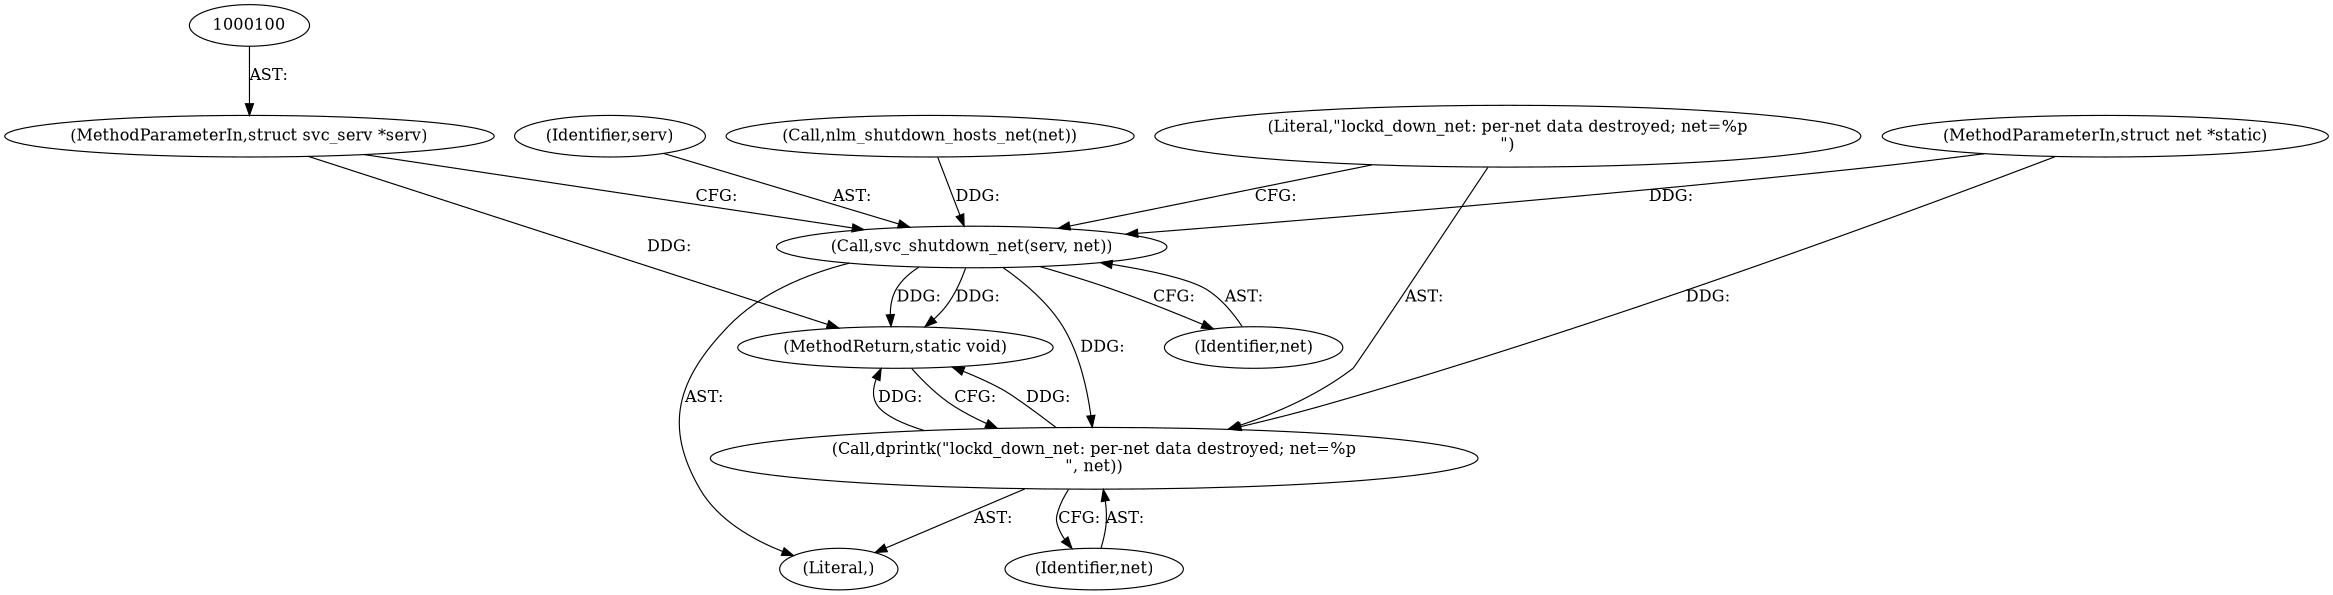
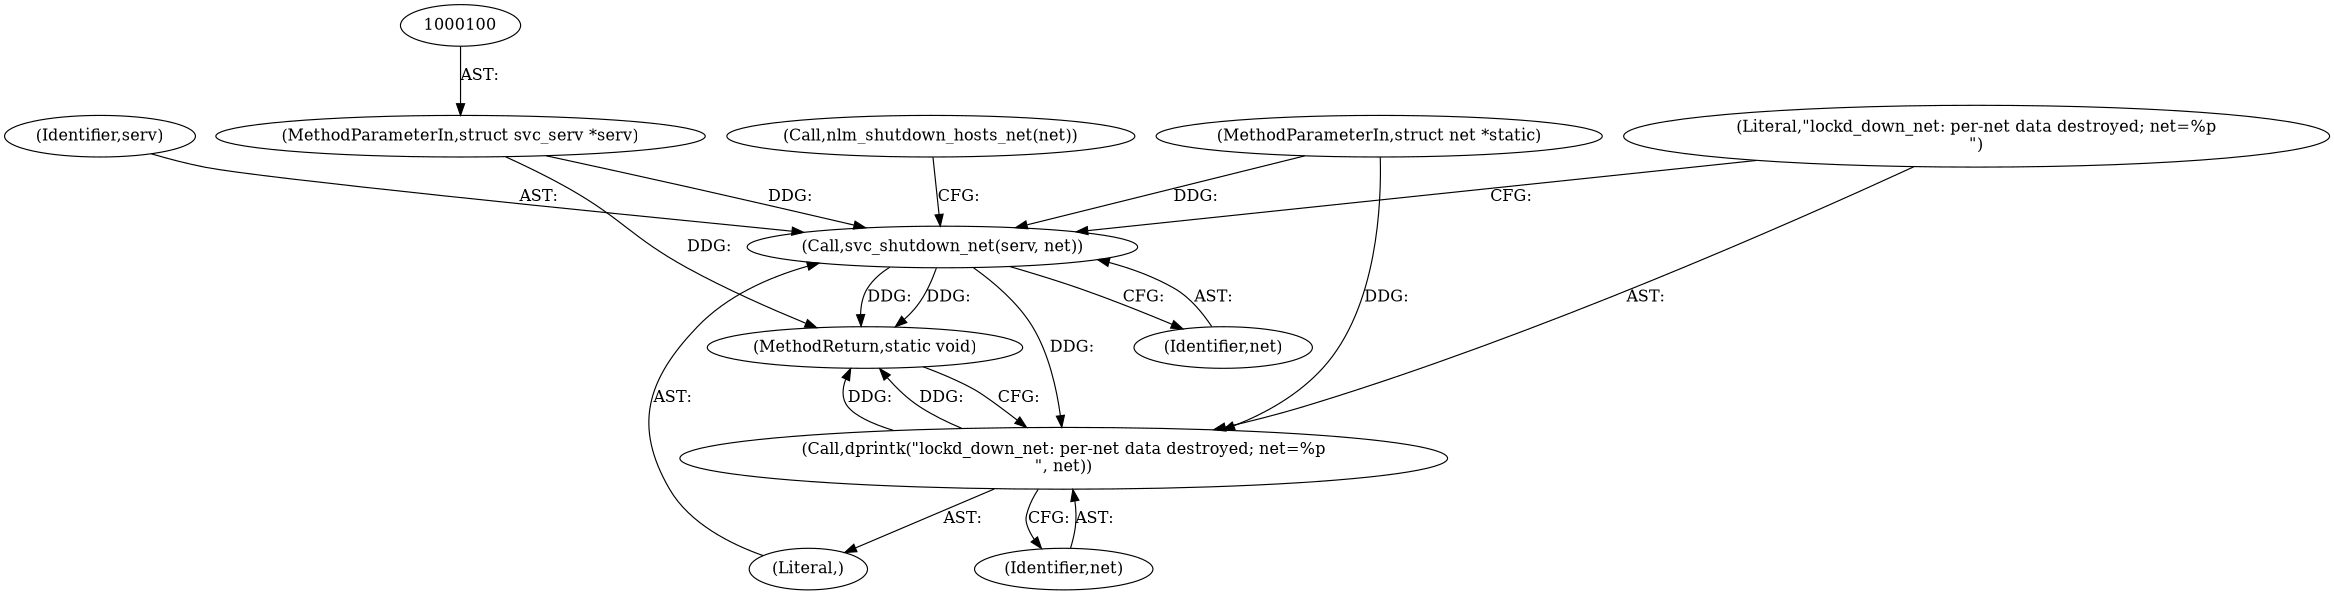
(719, 197) -> (793, 197)
(980, 197) -> (961, 197)
(686, 387) -> (653, 398)
